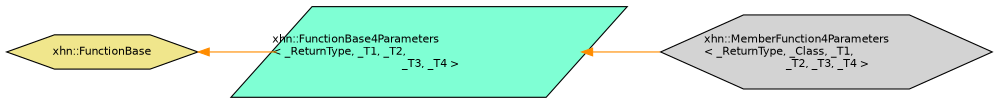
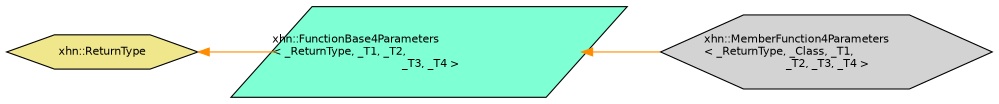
(102, 52) -> (102, 52)
